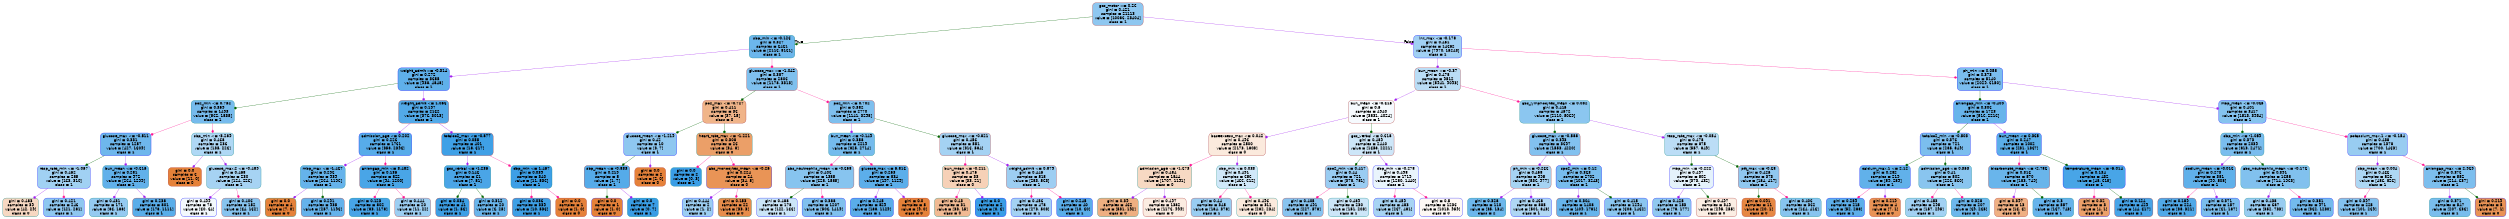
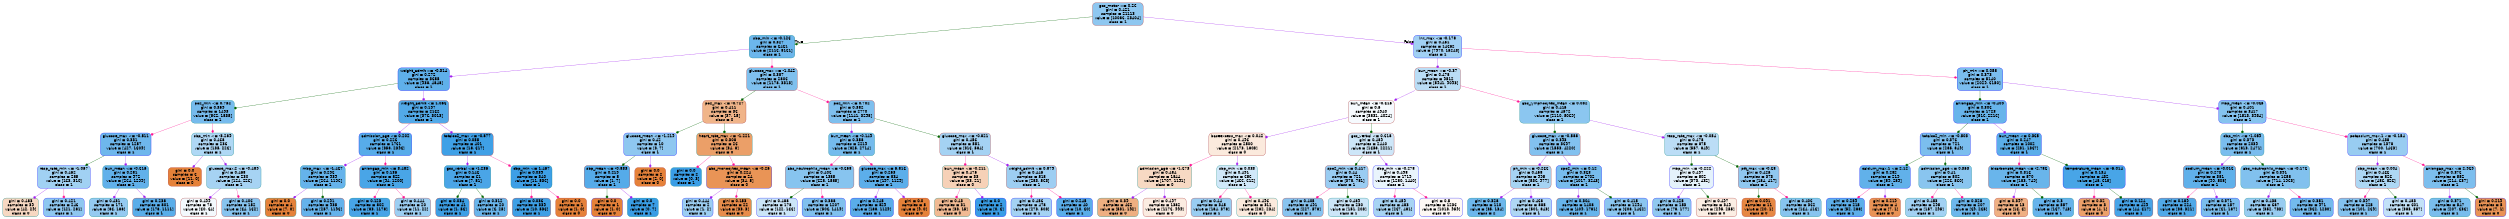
(199, 207) -> (199, 207)
none -> (2404, 207)
